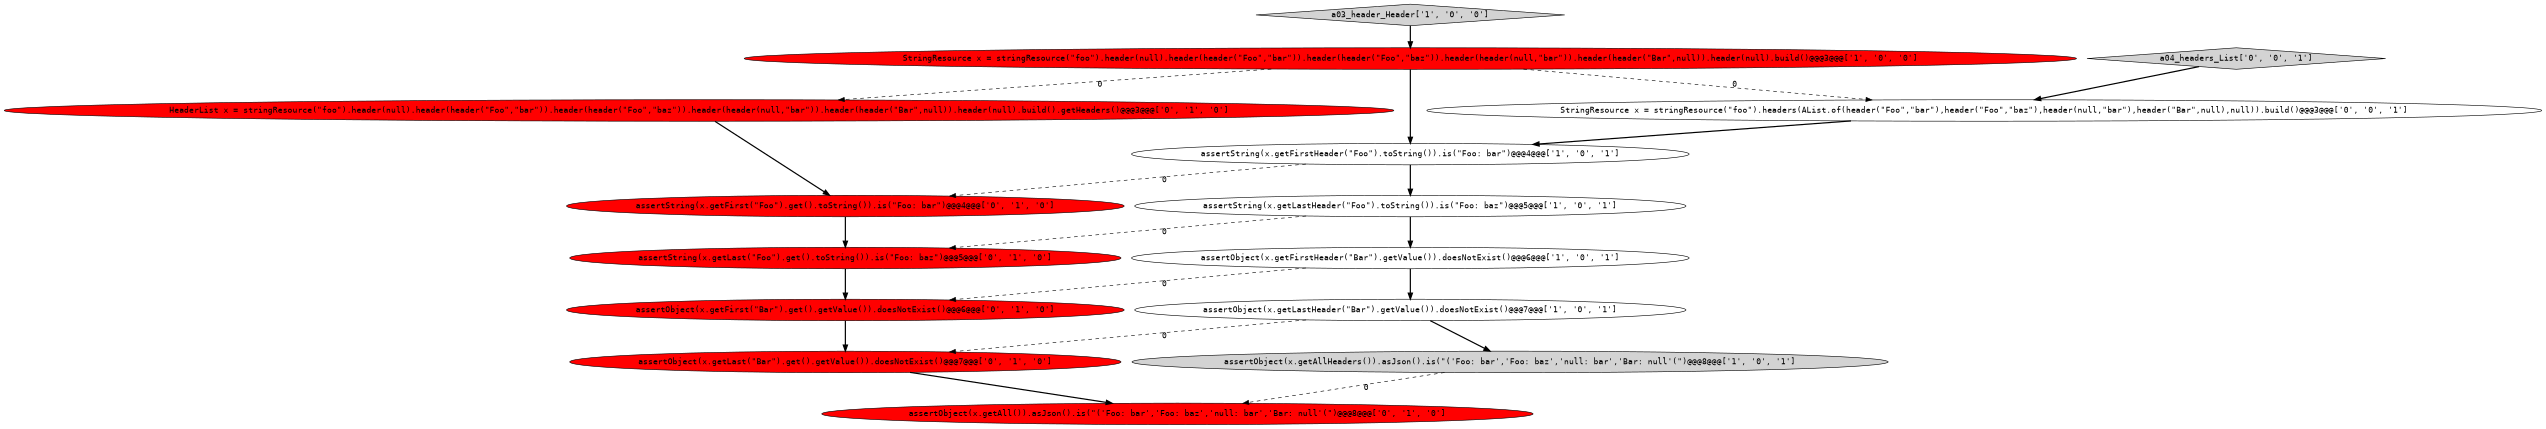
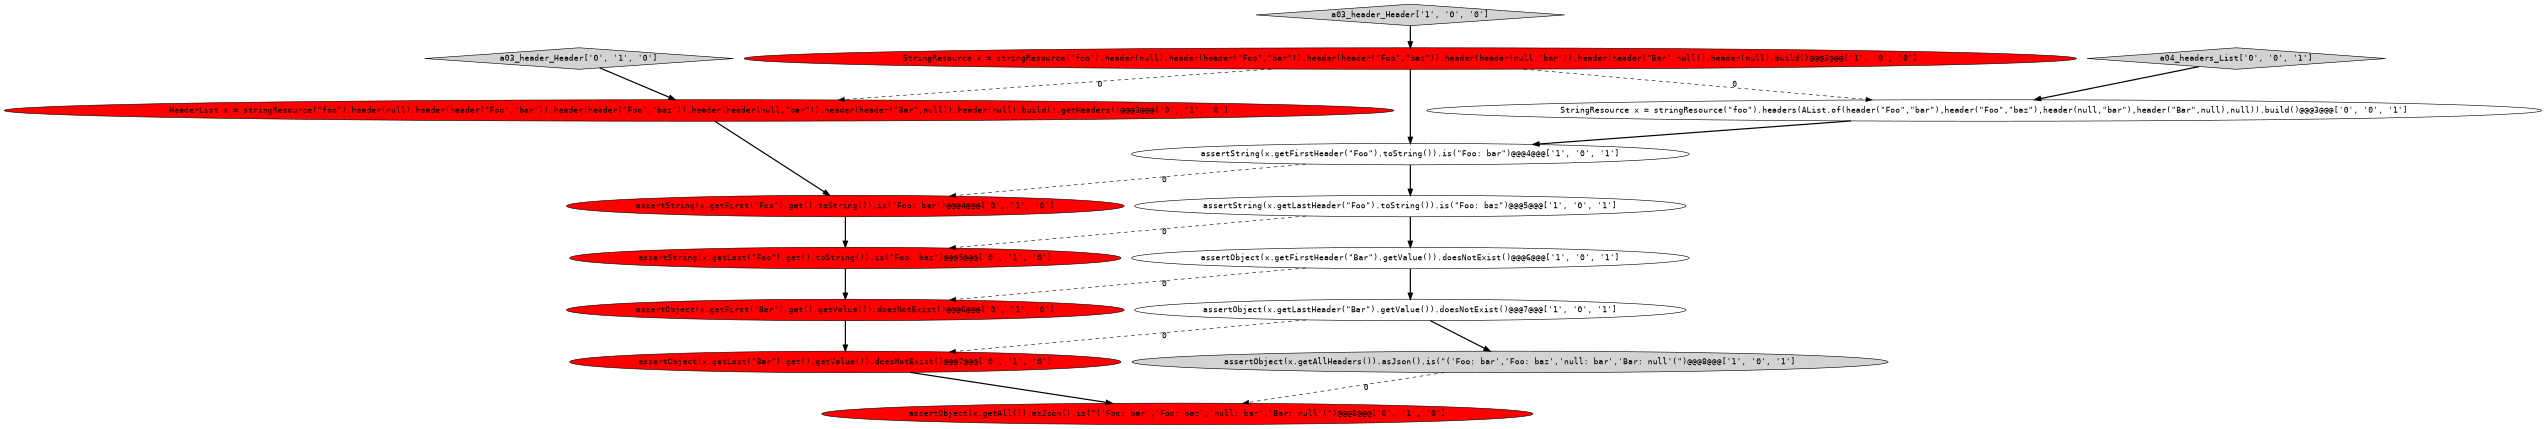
none -> (579, 59)
